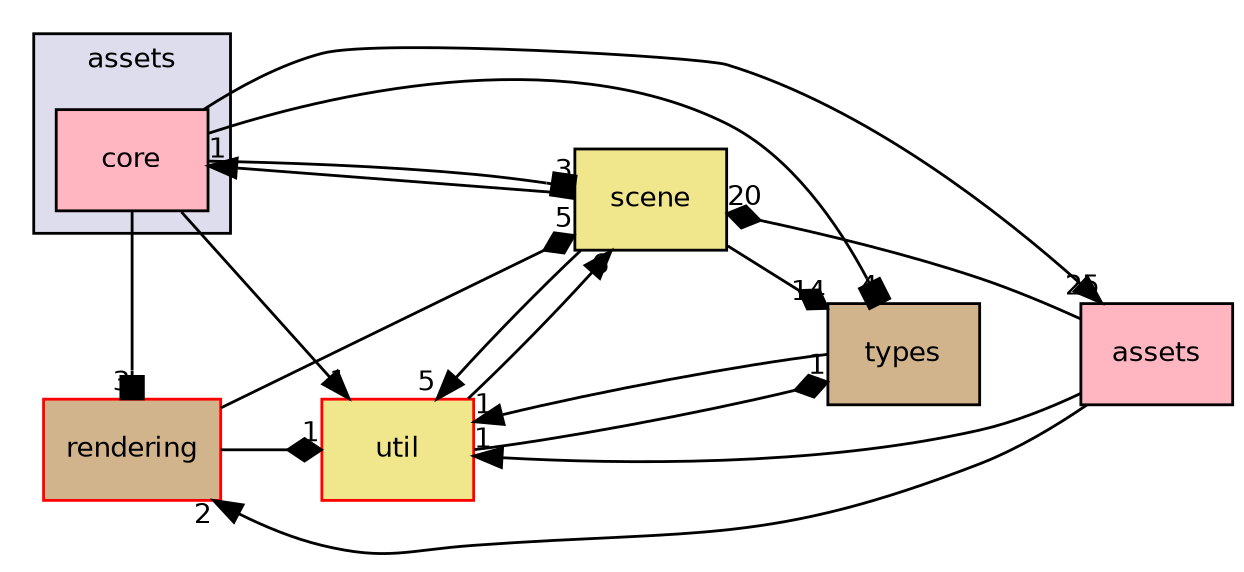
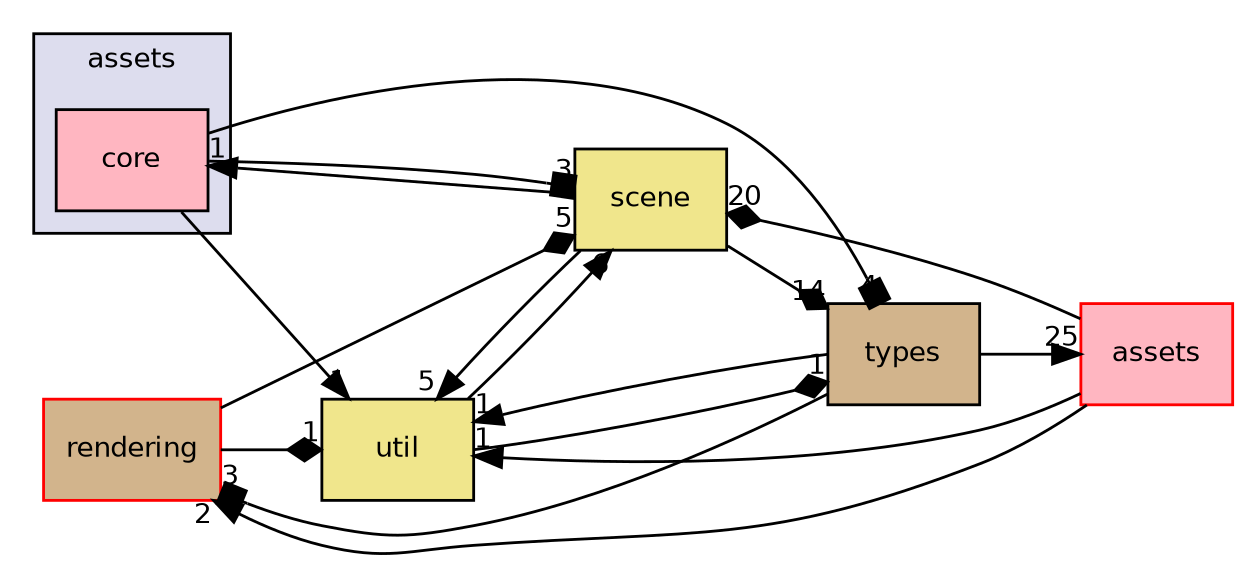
(668, 58) -> (1017, 354)
(132, 291) -> (545, 508)
(1157, 354) -> (1157, 354)
(398, 450) -> (398, 450)
